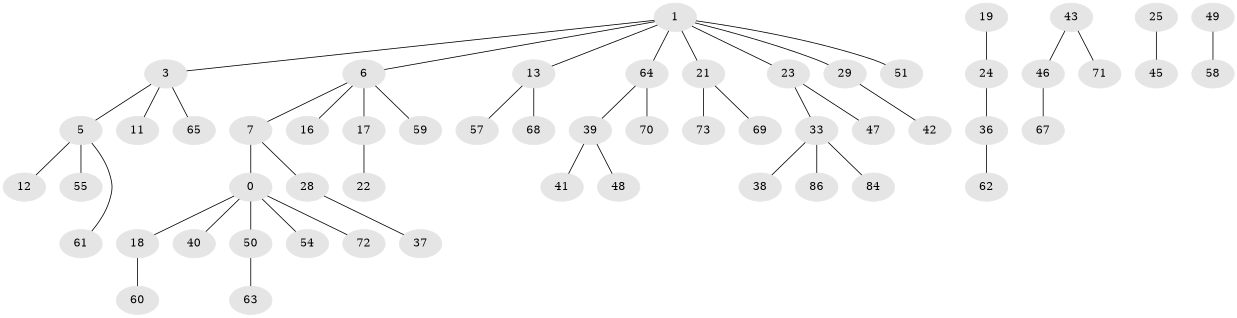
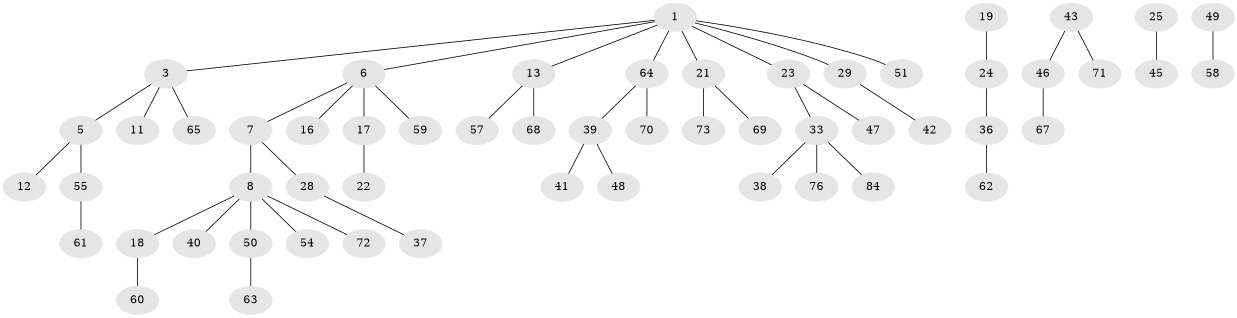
(112, 187) -> (81, 215)
(251, 187) -> (251, 187)
(817, 187) -> (817, 187)
